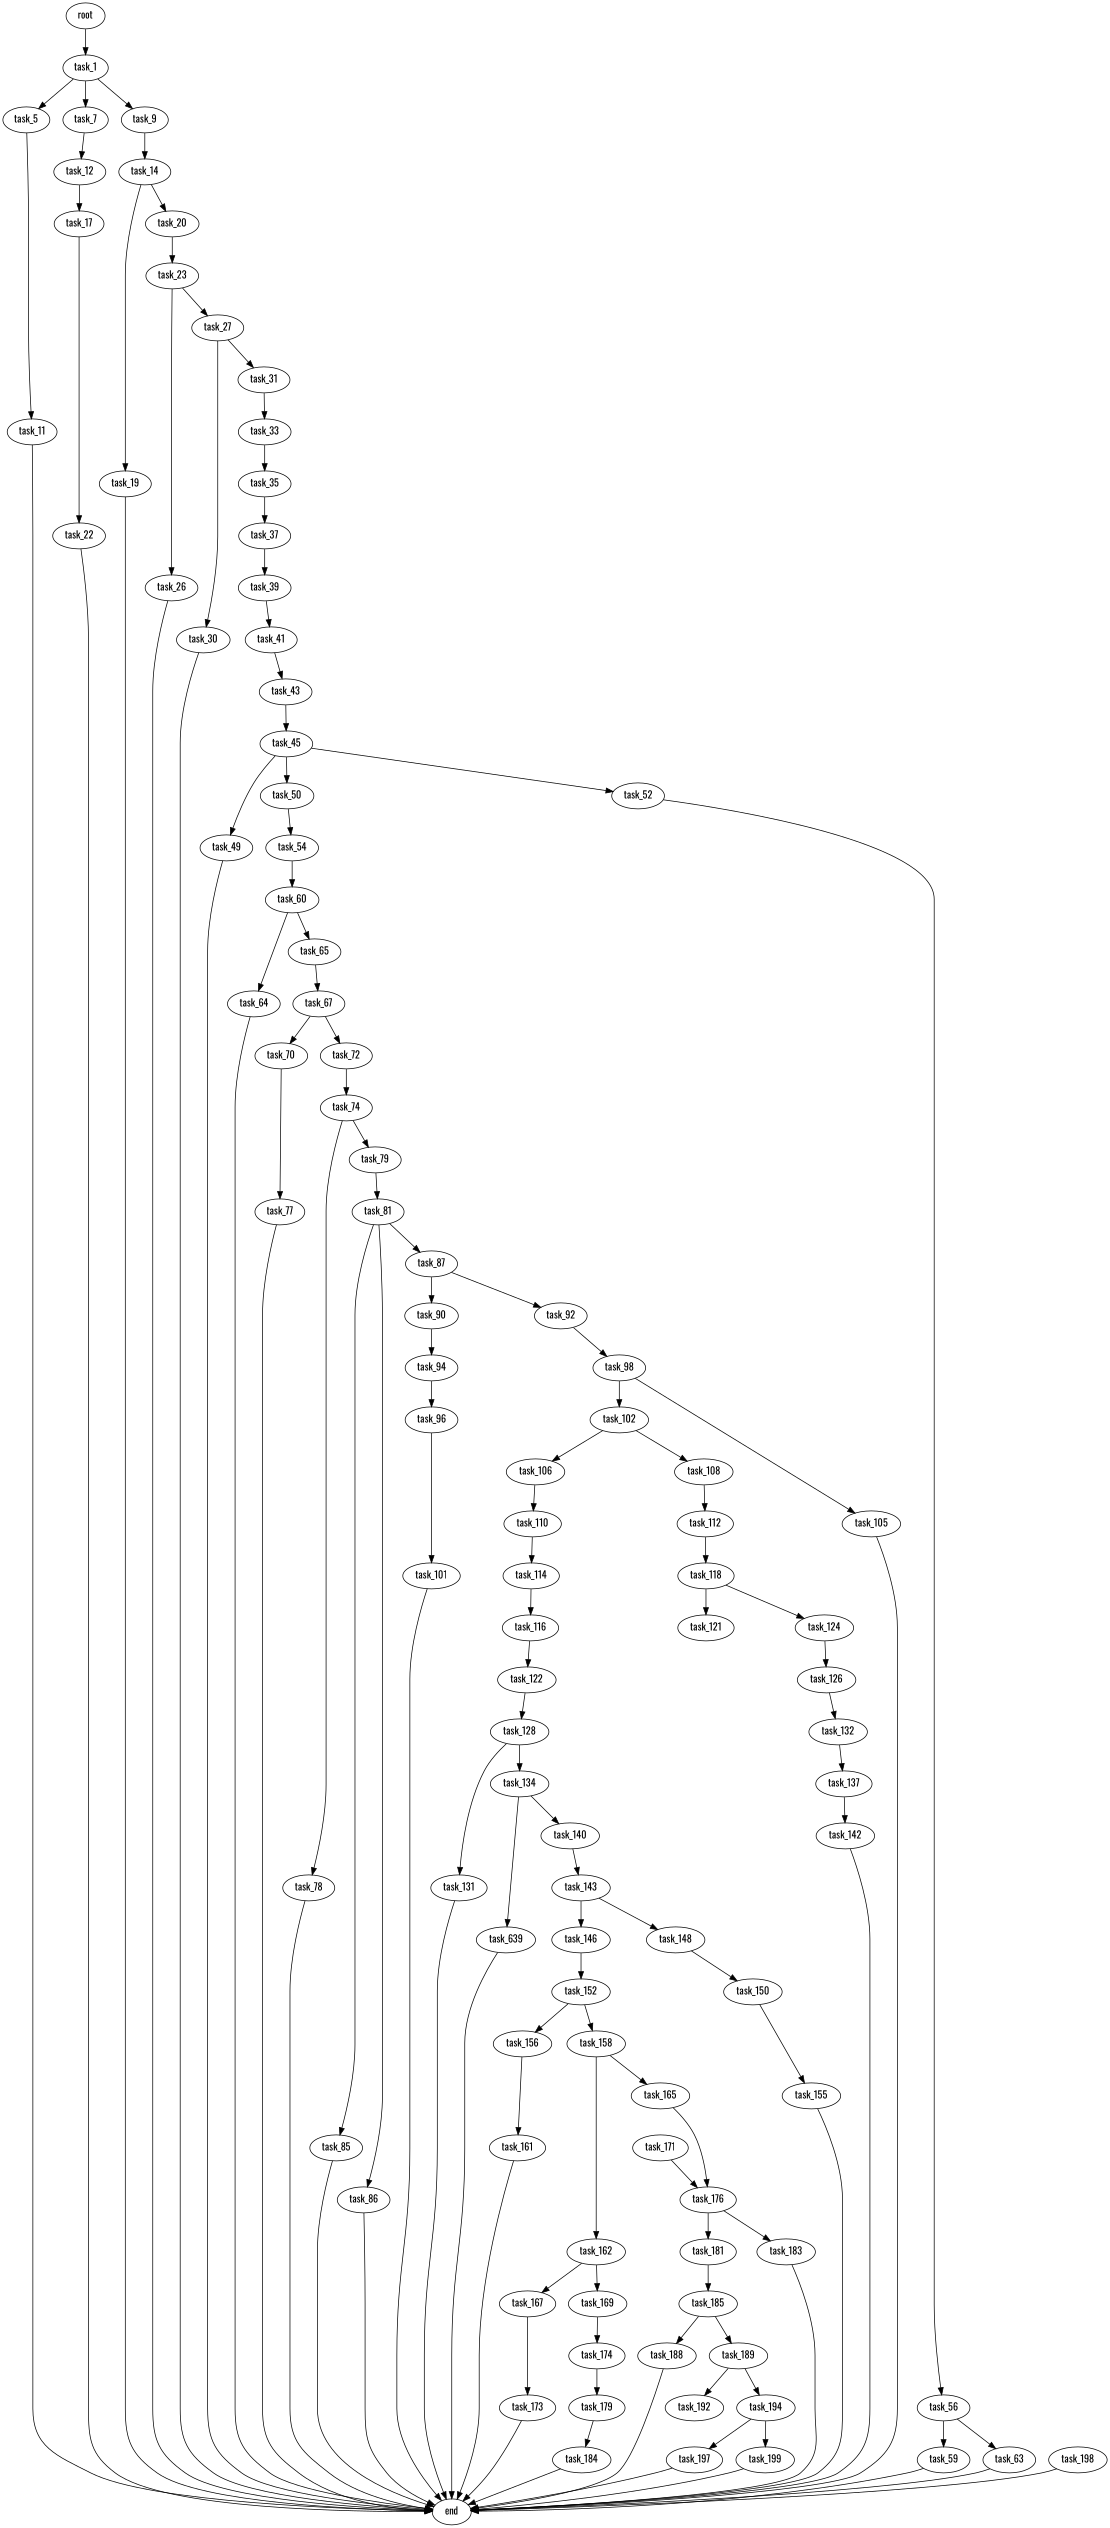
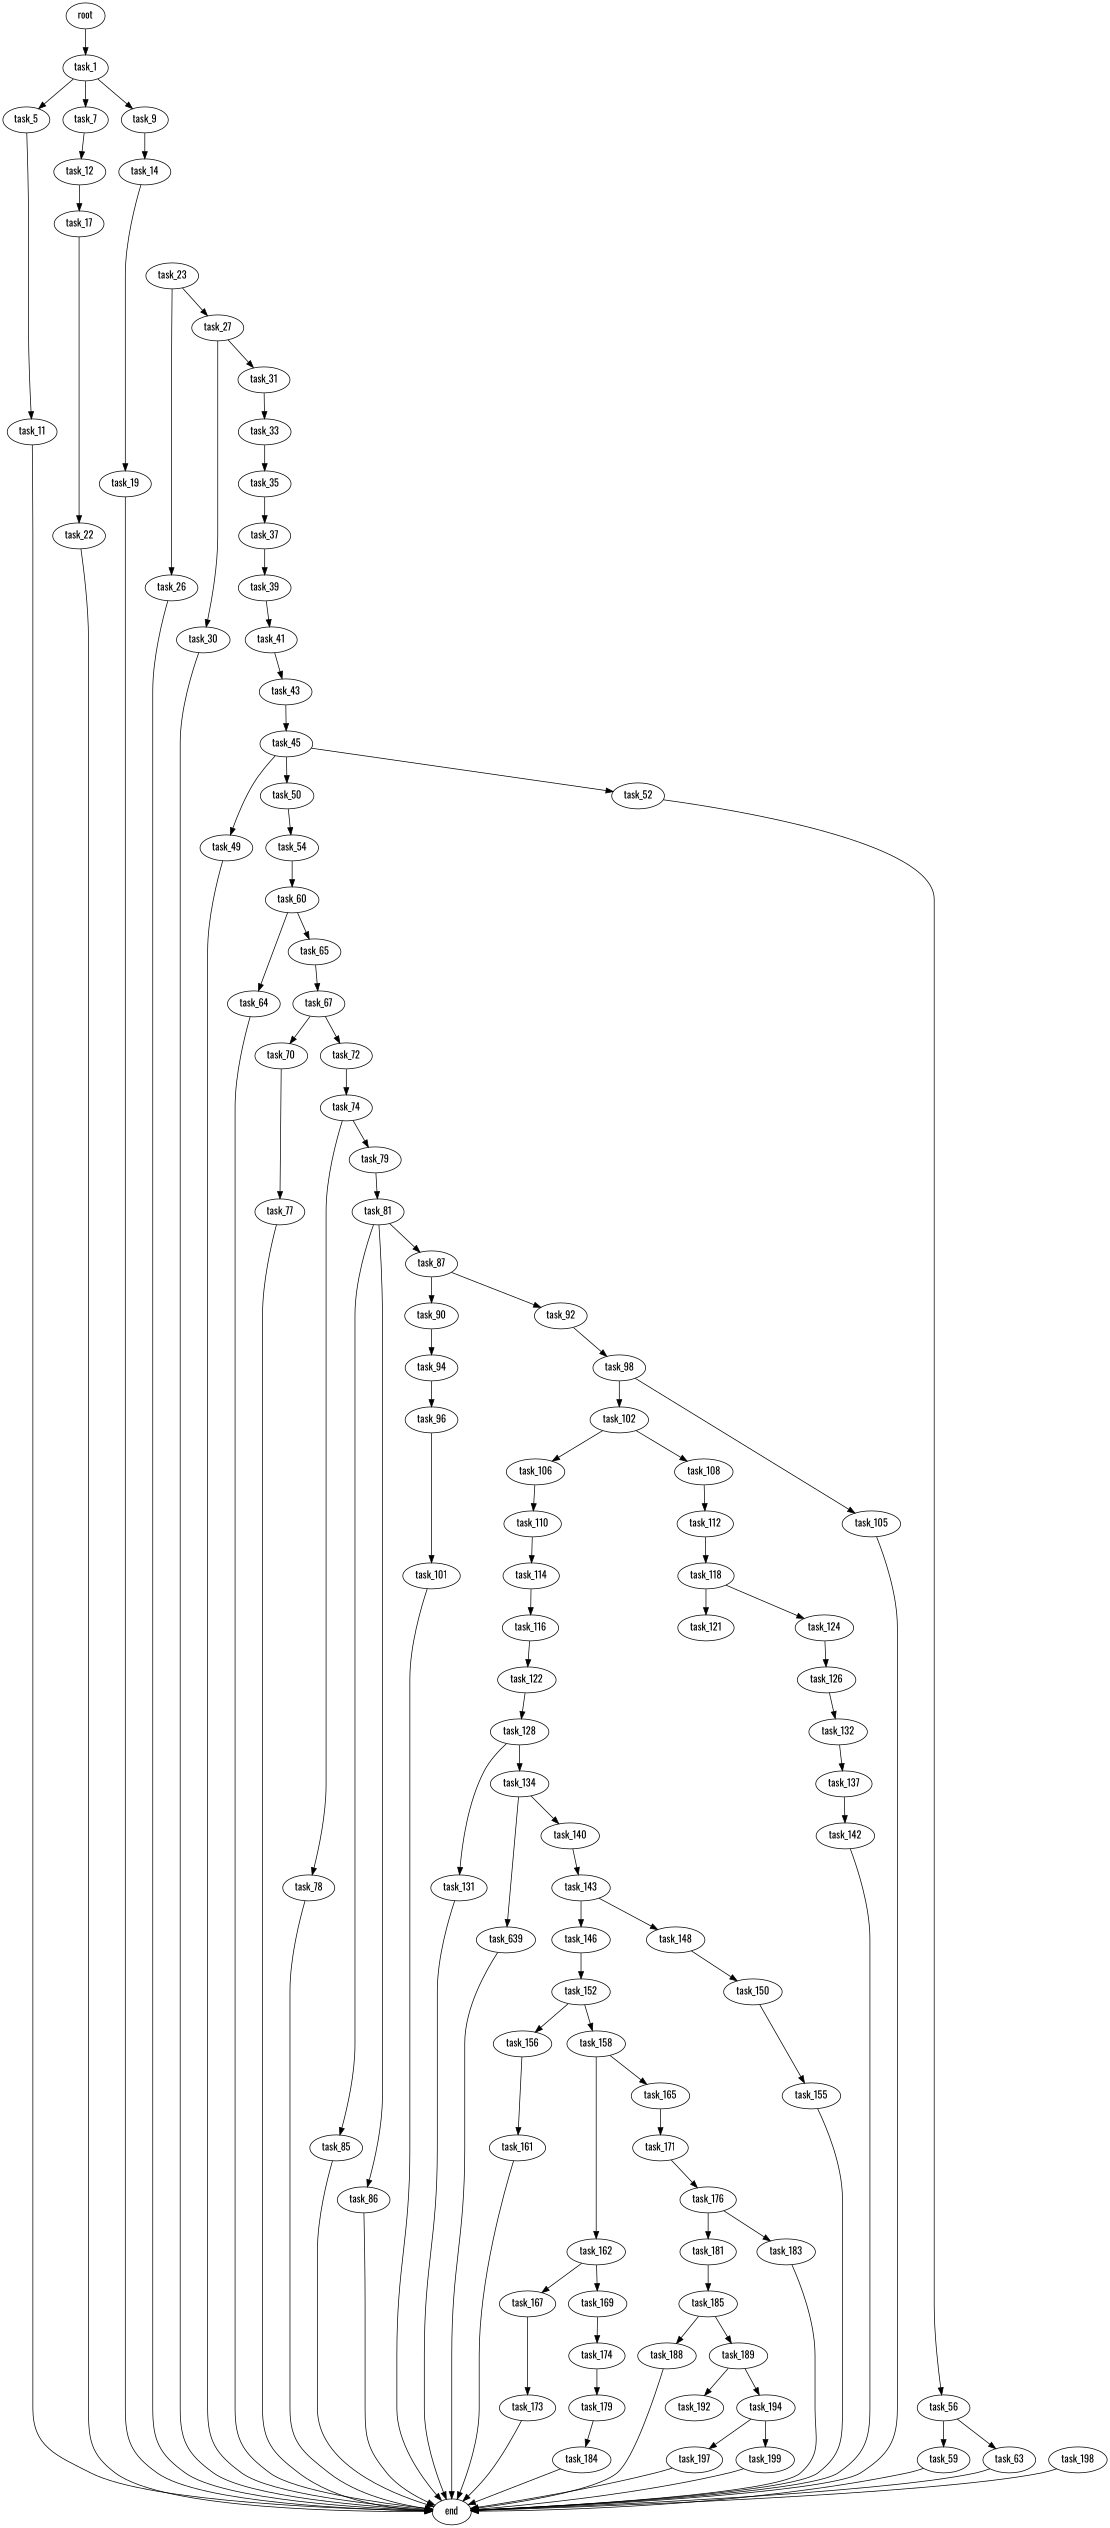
(172, 224) -> none
(697, 2140) -> (660, 2118)
